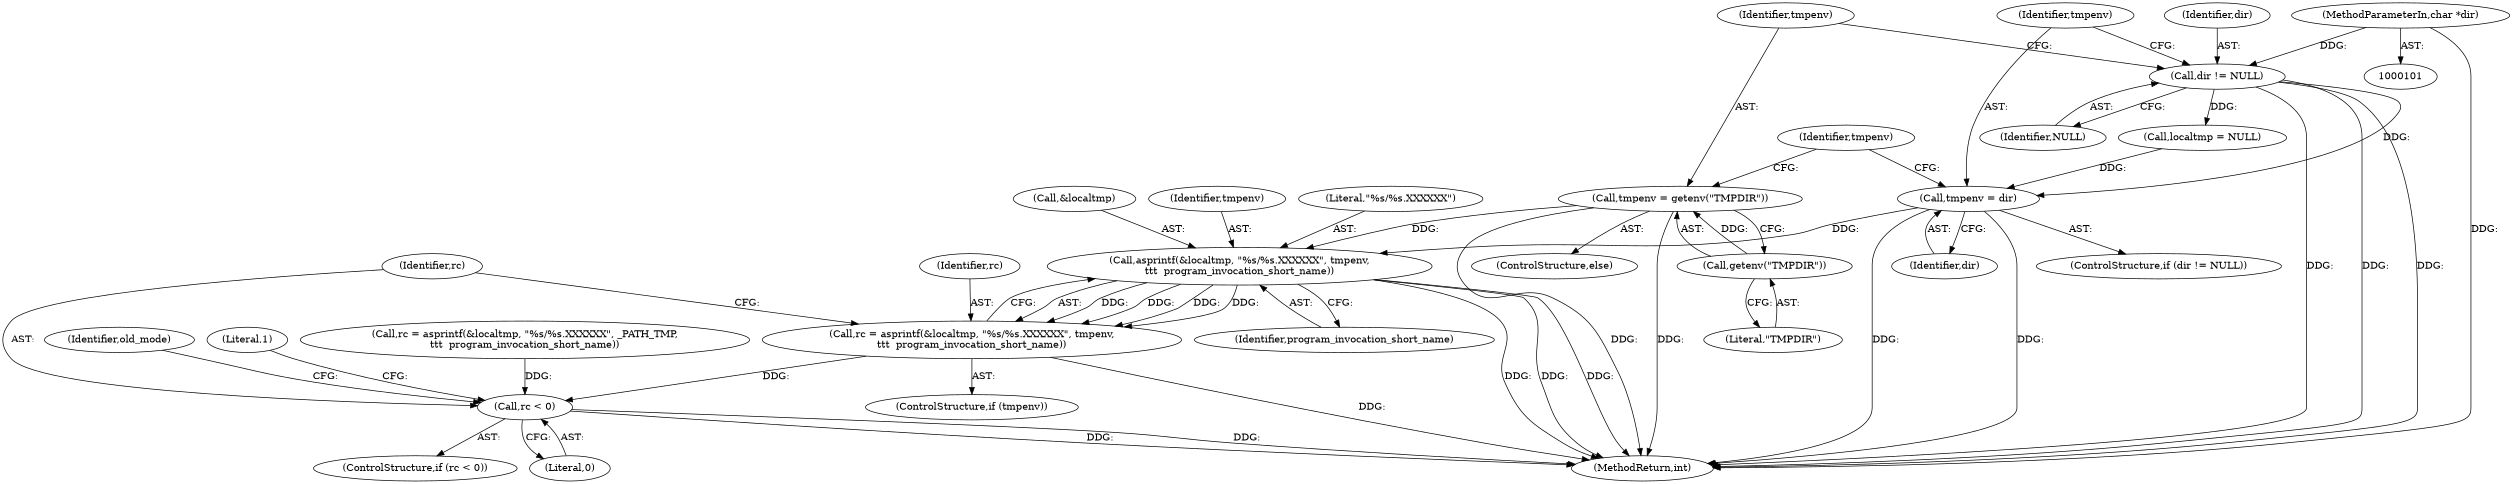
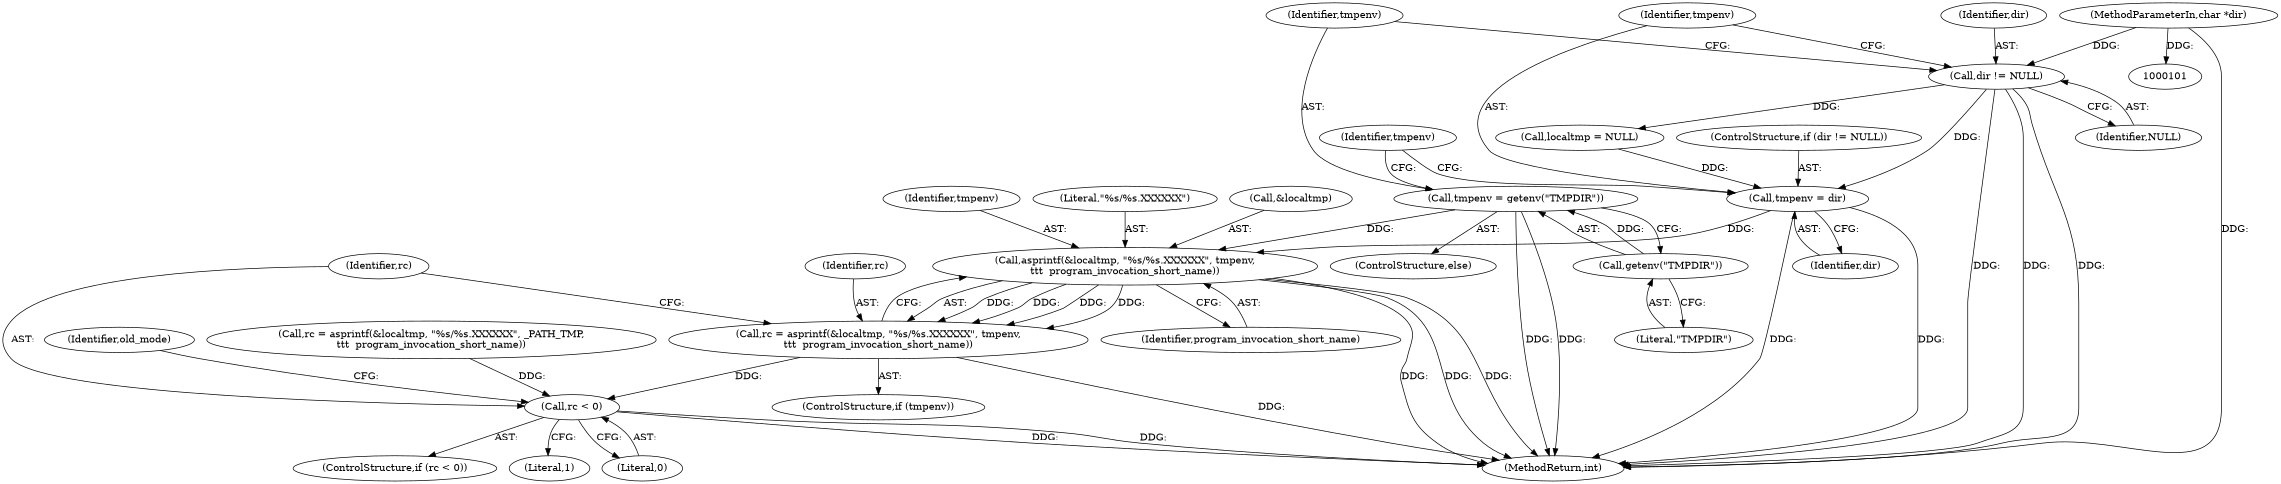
(2414, 46) -> (2182, 46)
(2059, 231) -> (1798, 165)
(373, 379) -> (551, 433)
